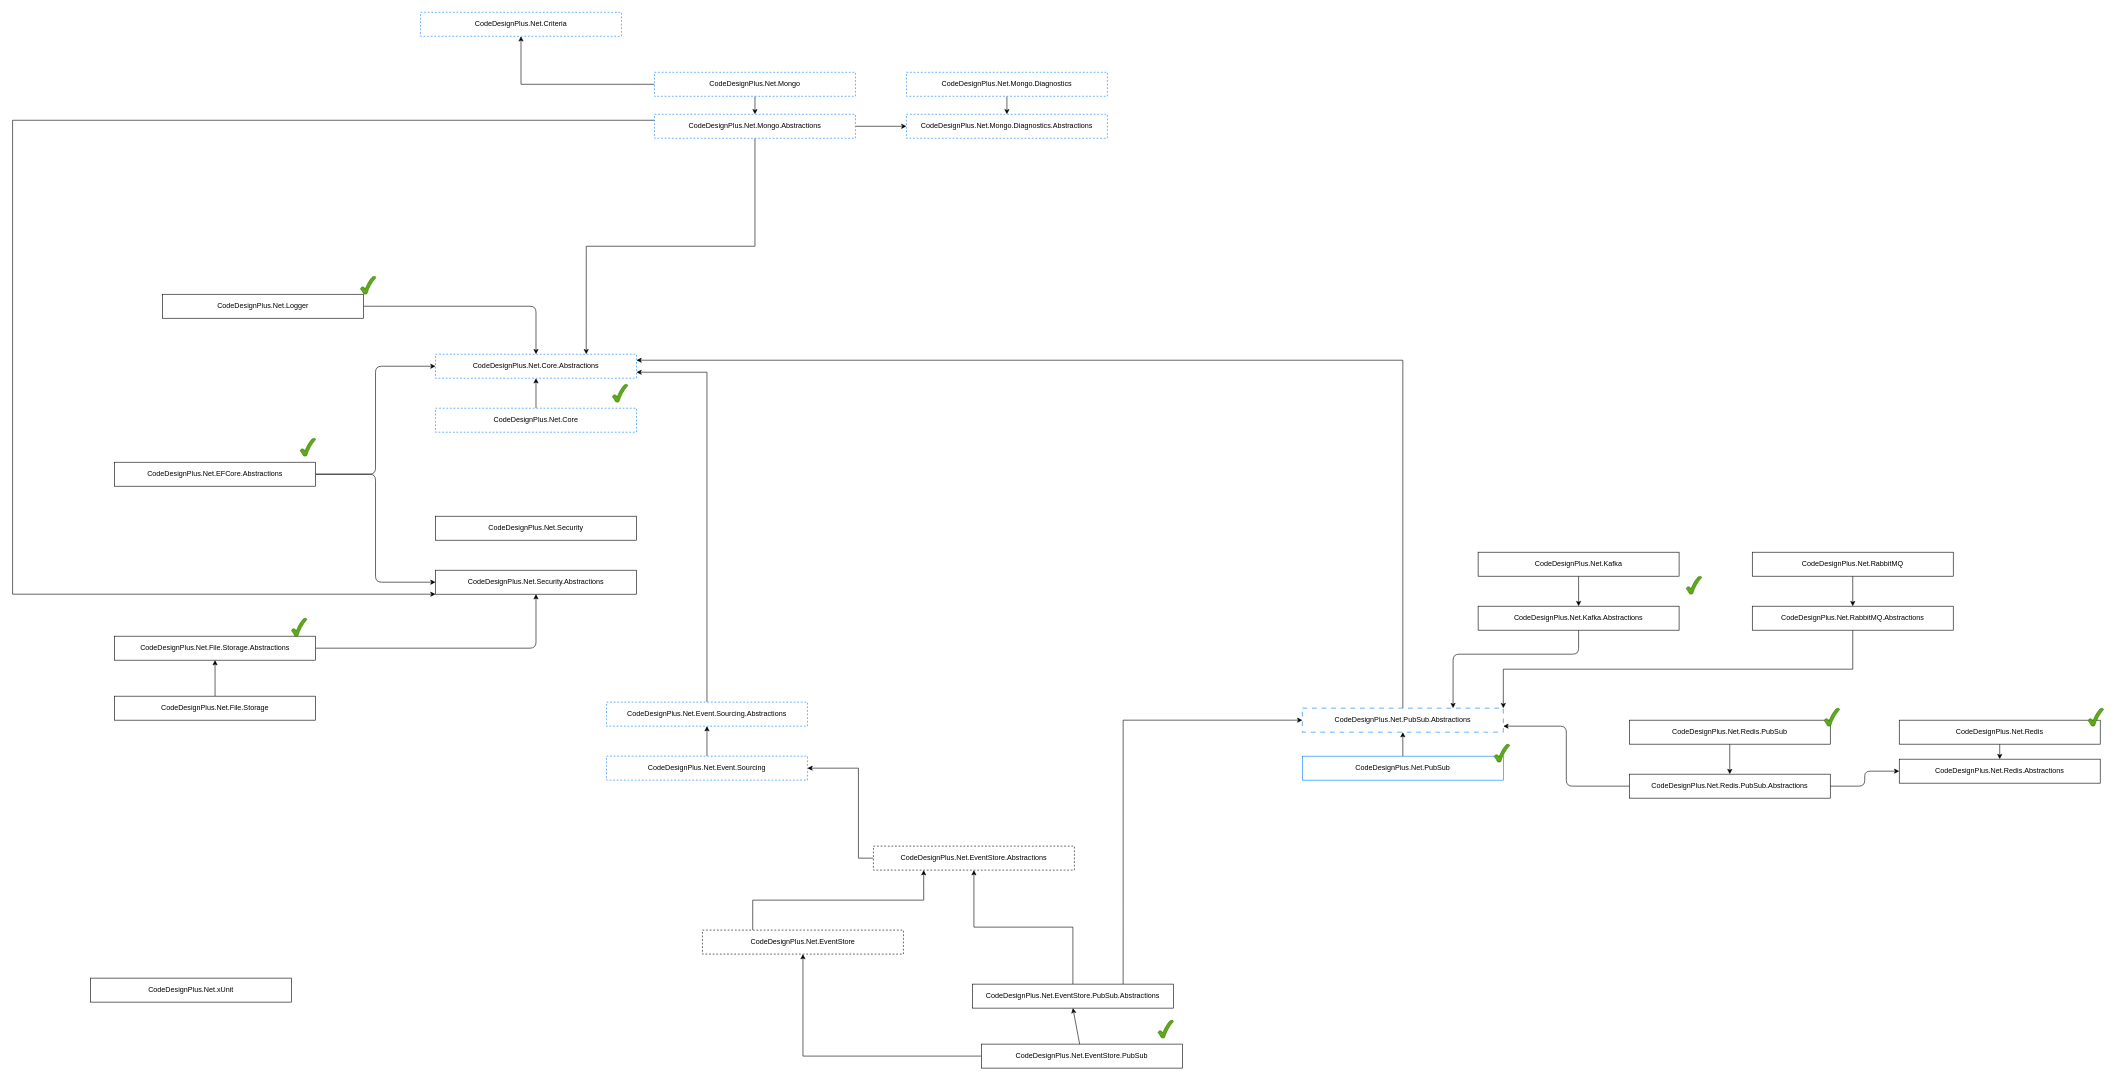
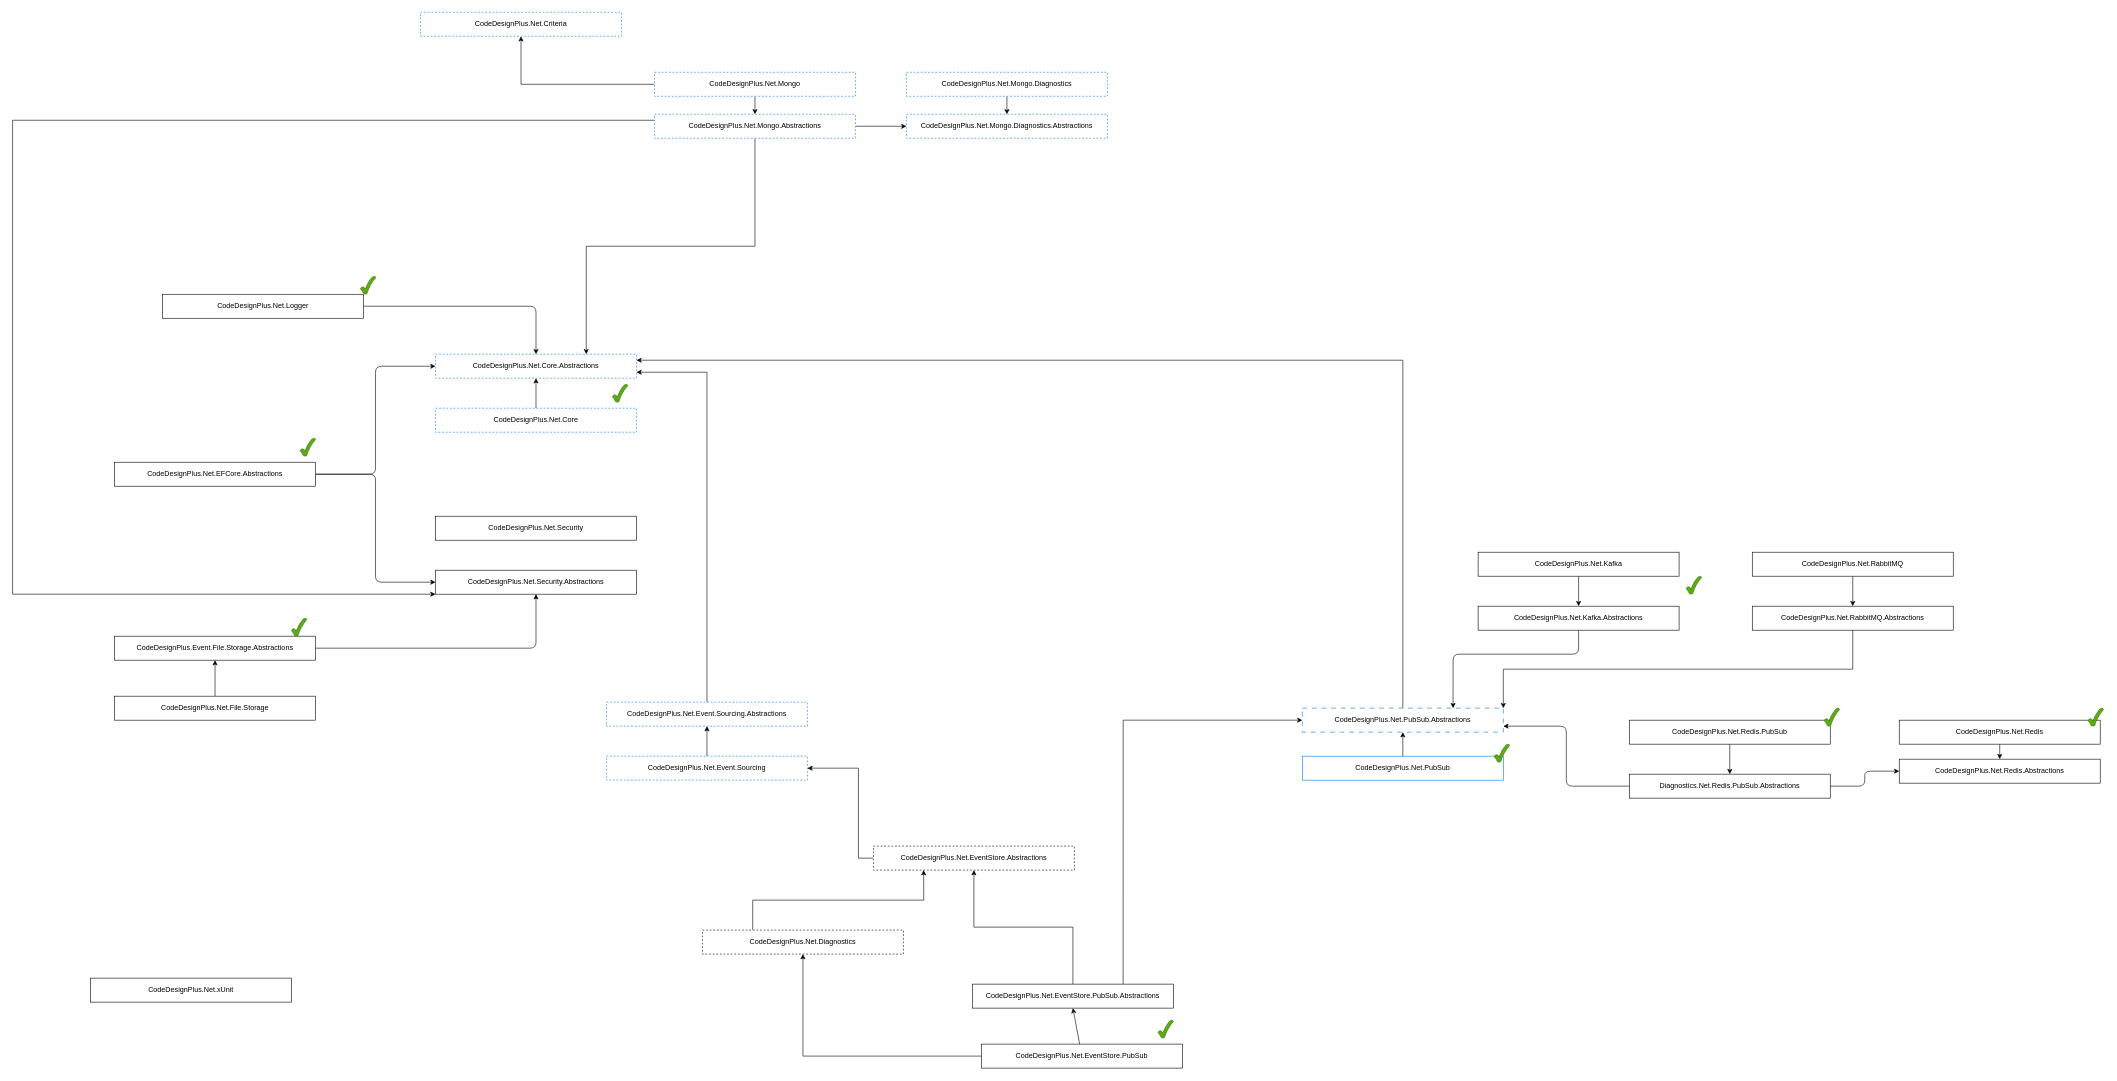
(215, 648) -> (215, 648)
(1730, 786) -> (1730, 786)
(803, 942) -> (803, 942)
